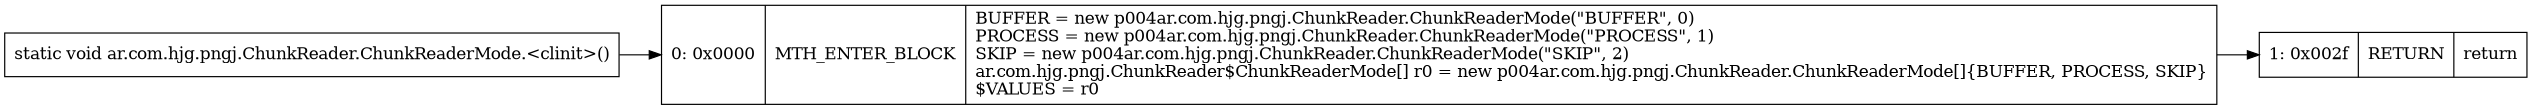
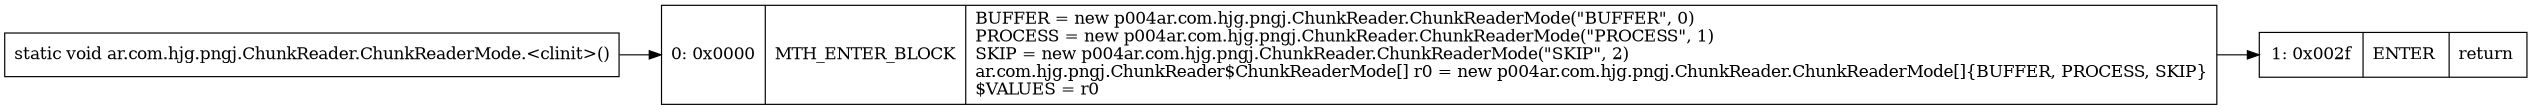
(2406, 54) -> (2404, 54)
